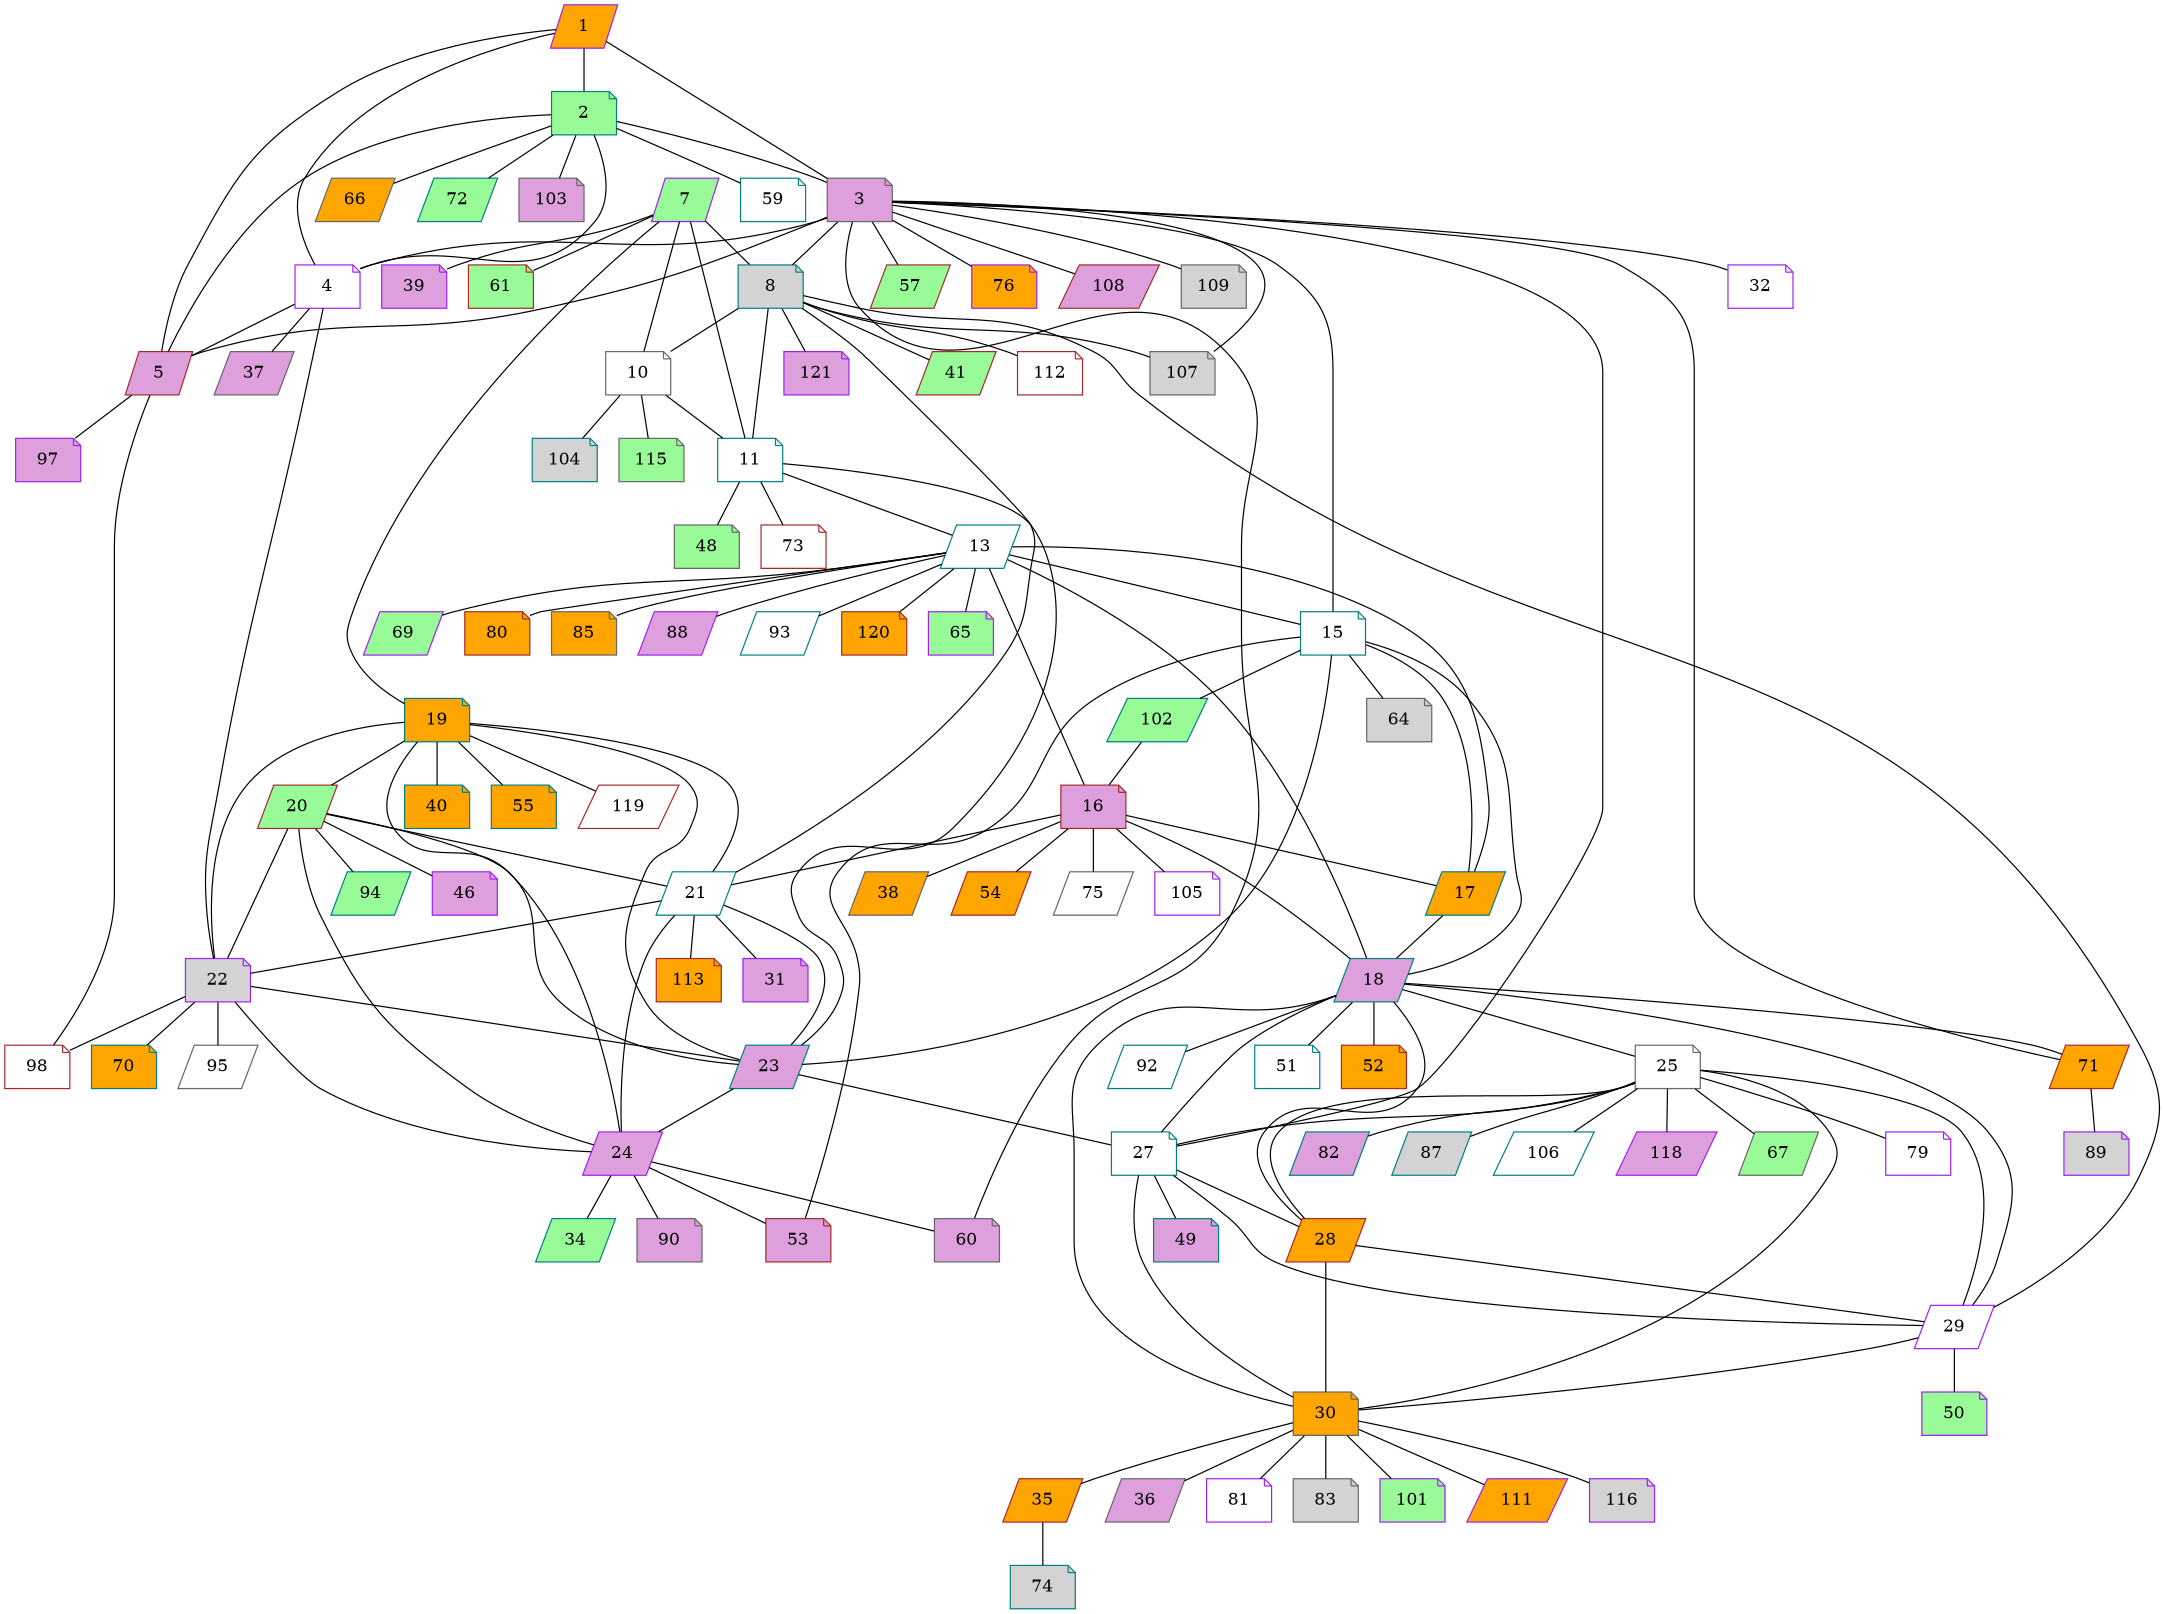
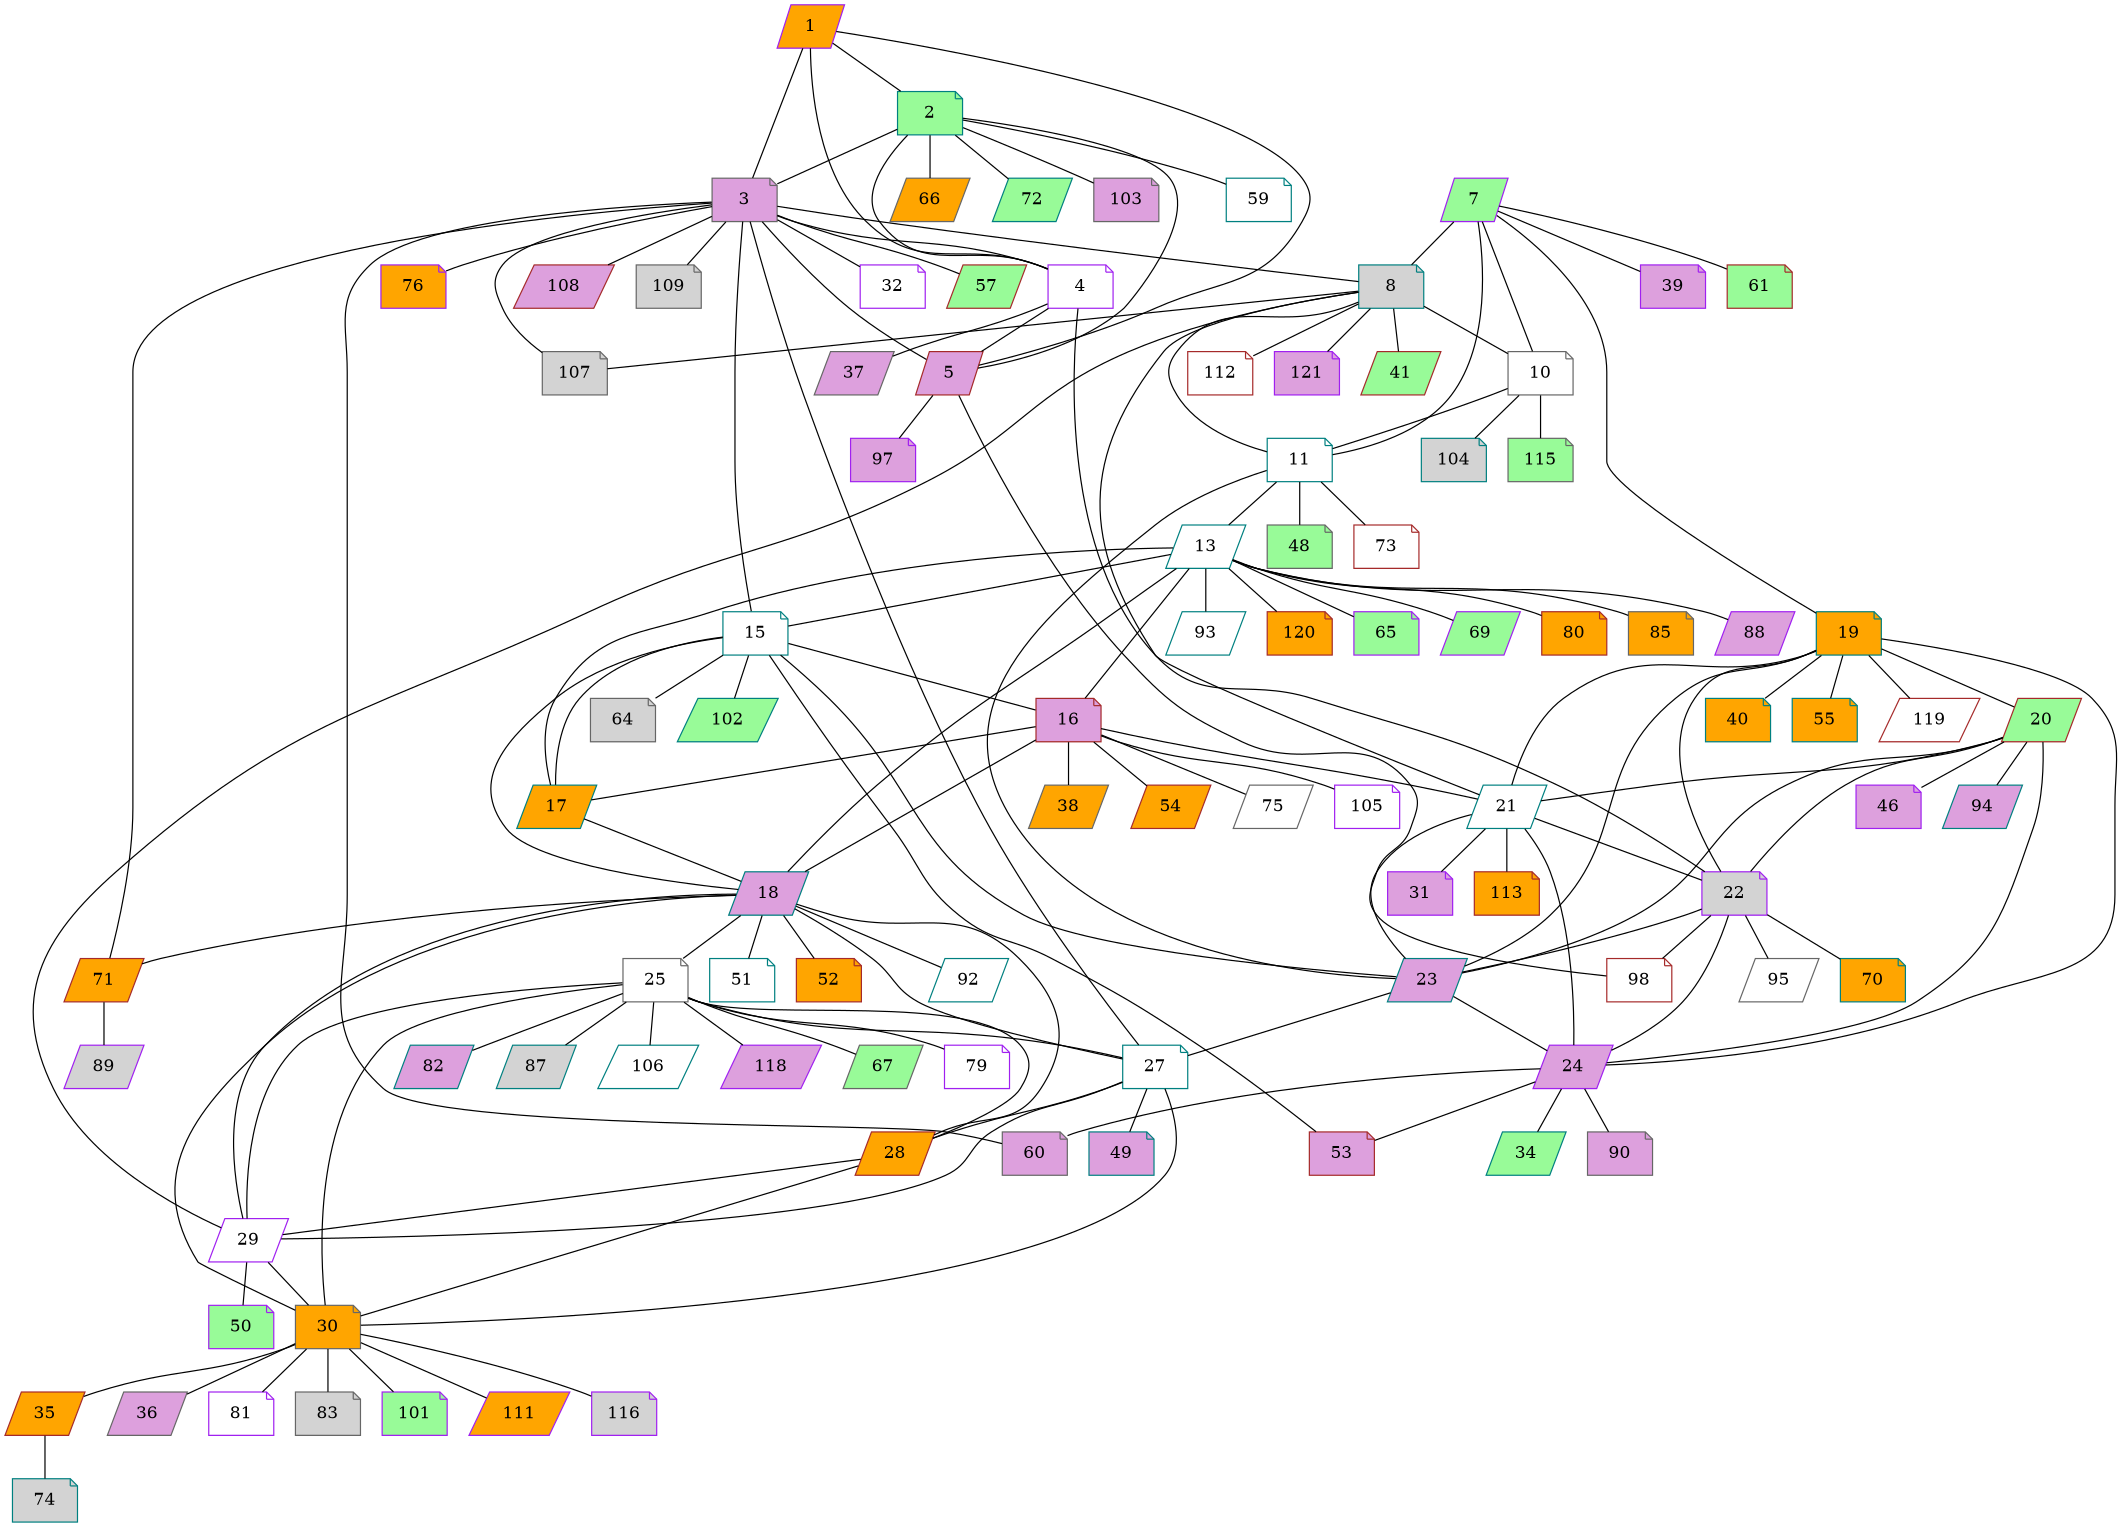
(1125, 764) -> (906, 675)
(371, 893) -> (1983, 807)
(2096, 1154) -> (104, 1067)
